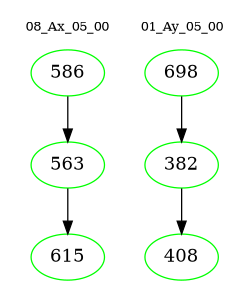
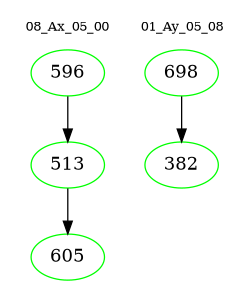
(182, 28) -> (182, 28)
(68, 73) -> (68, 73)
(68, 165) -> (68, 165)
(68, 257) -> (68, 257)
(182, 257) -> none
